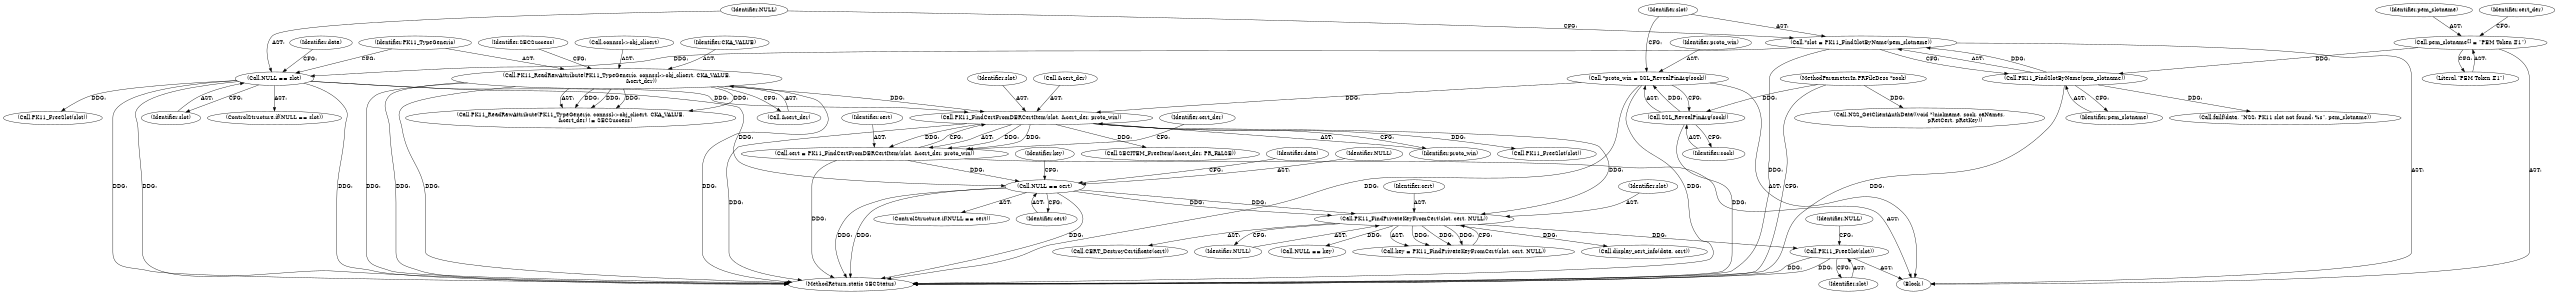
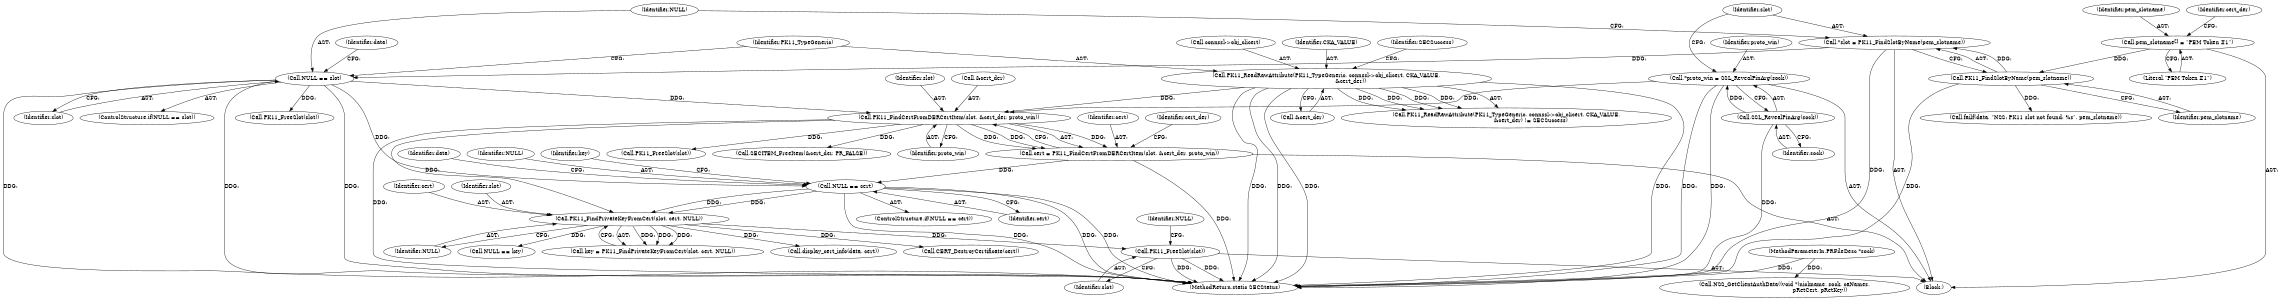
(1763, 95) -> none
(1793, 187) -> (1786, 268)
(1235, 235) -> (829, 235)
